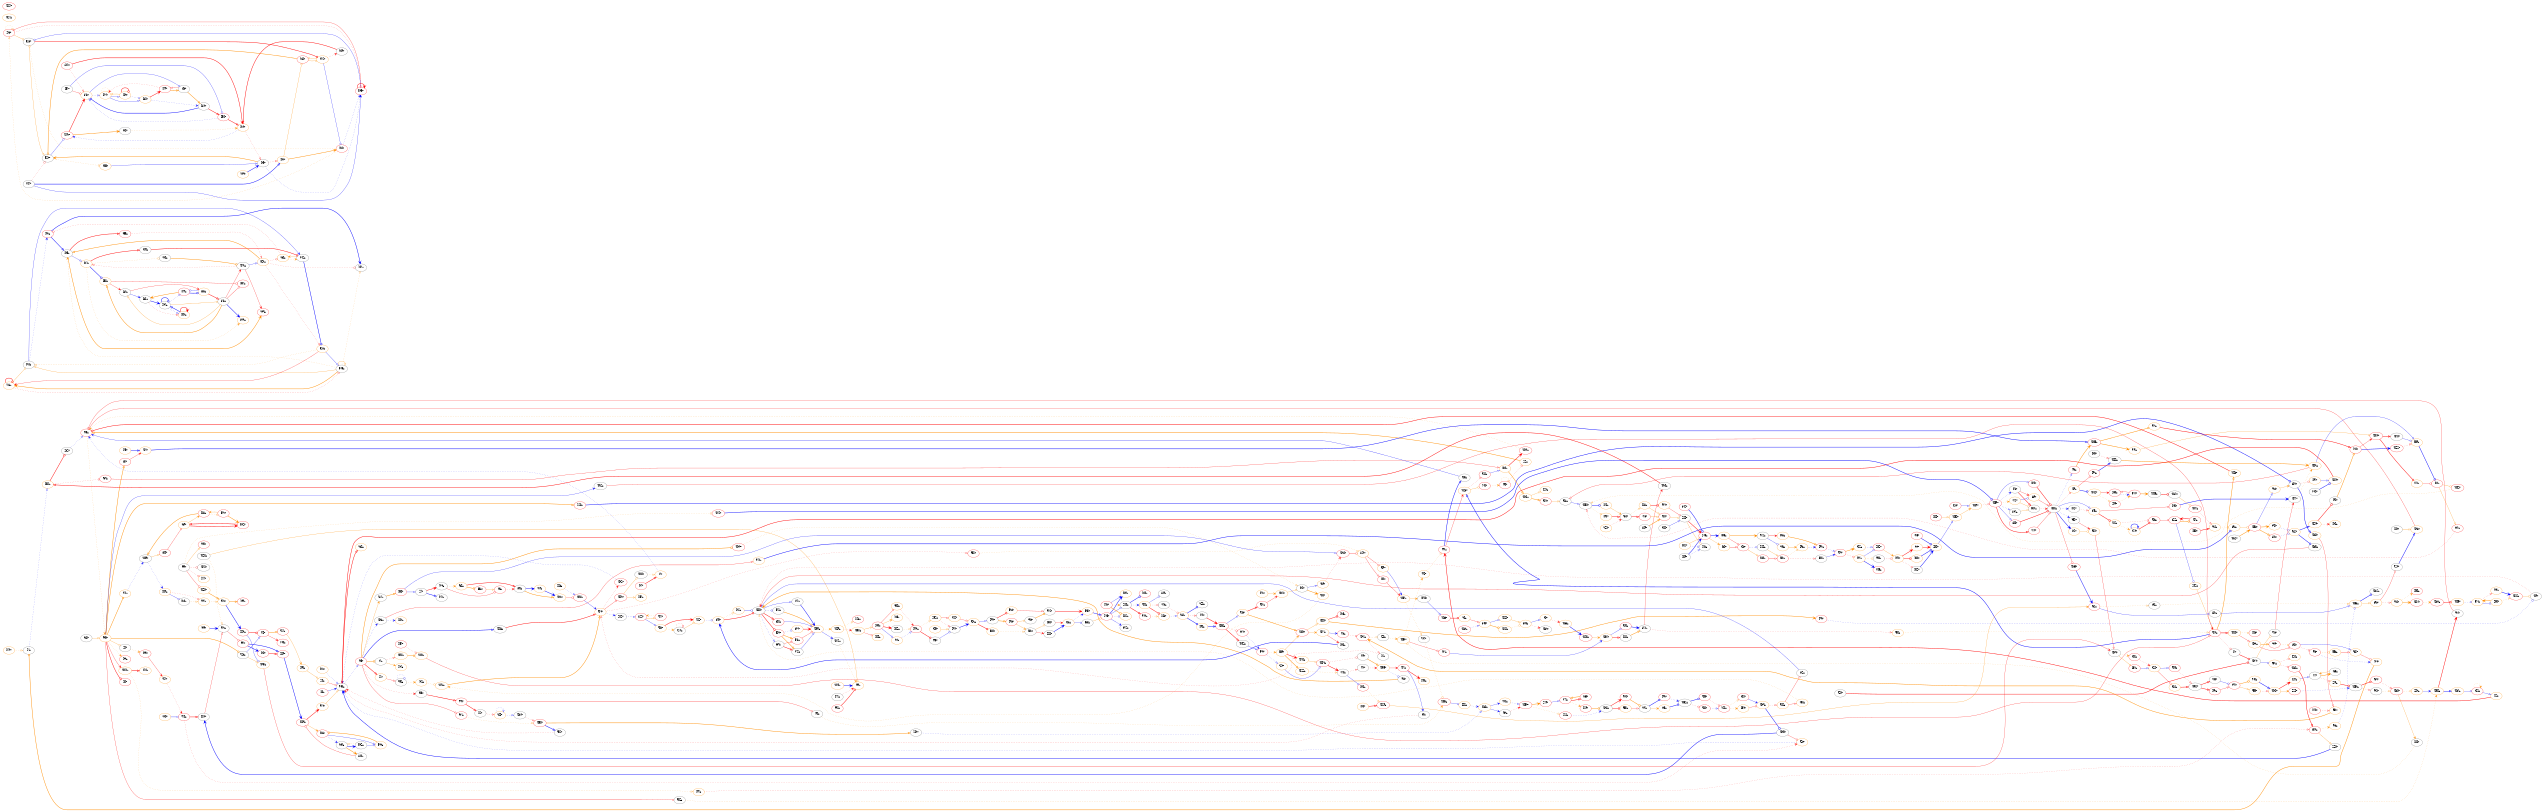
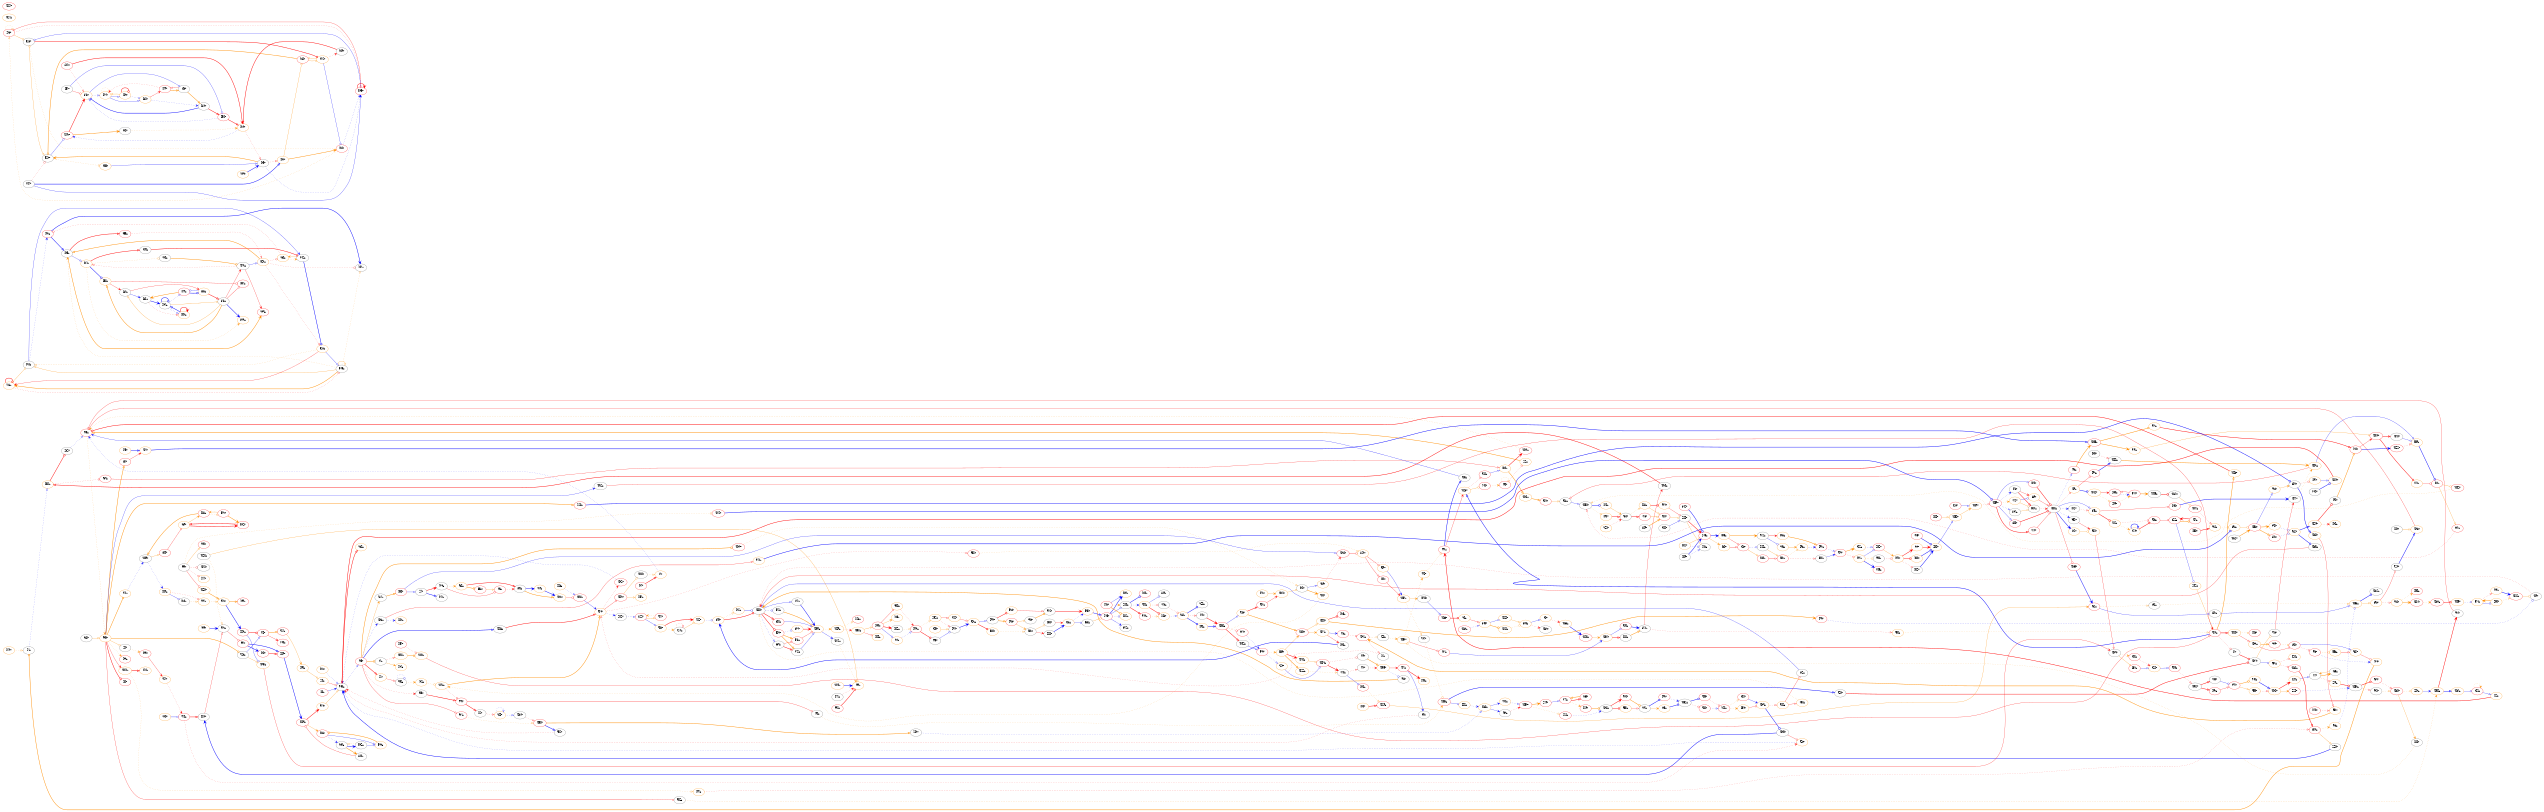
(154, 95) -> (154, 95)
(1546, 490) -> none
none -> (1640, 687)
(2175, 687) -> none
none -> (451, 693)
